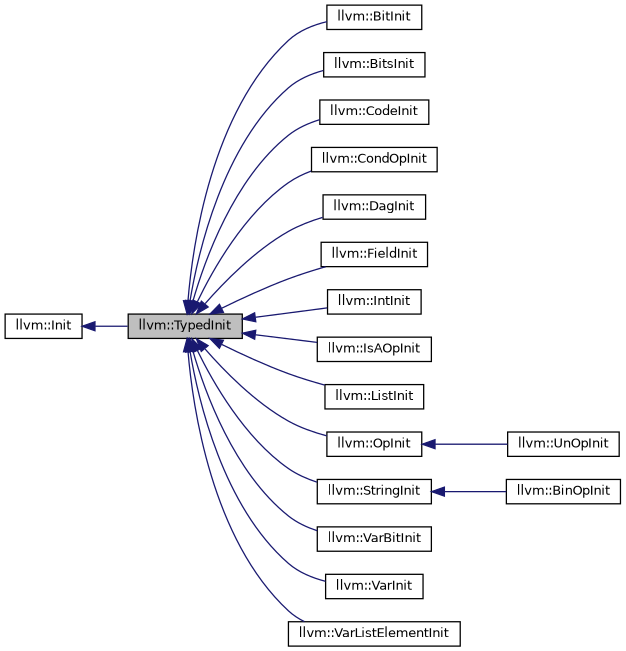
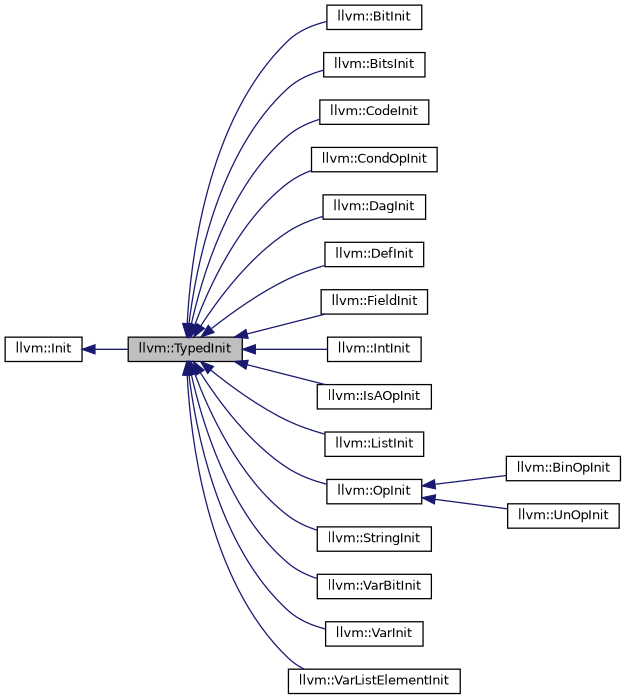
none -> (374, 254)
(475, 492) -> (471, 480)
